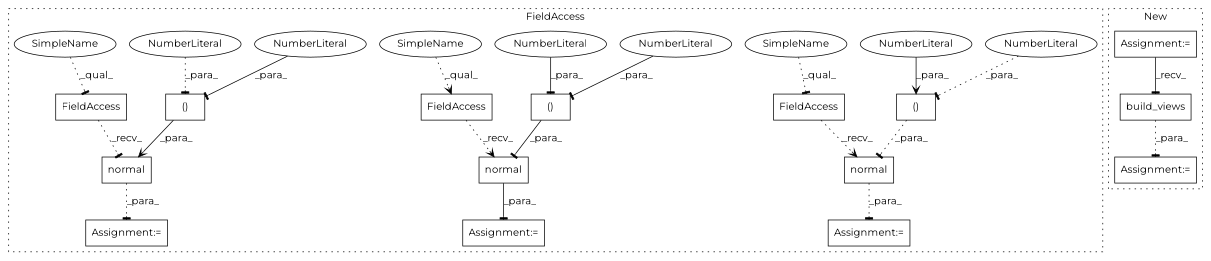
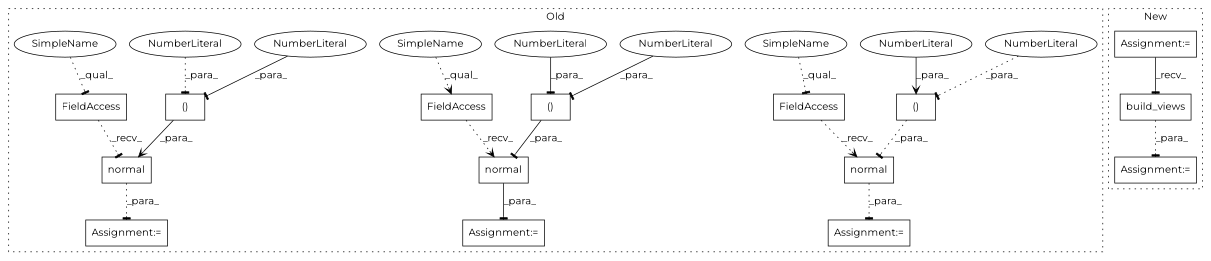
(556, 17) -> (556, 17)
